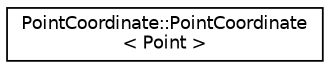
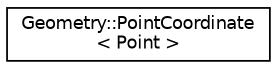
(165, 34) -> (138, 34)
